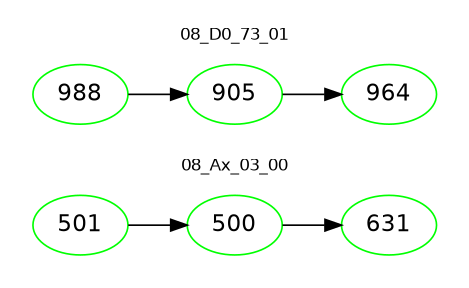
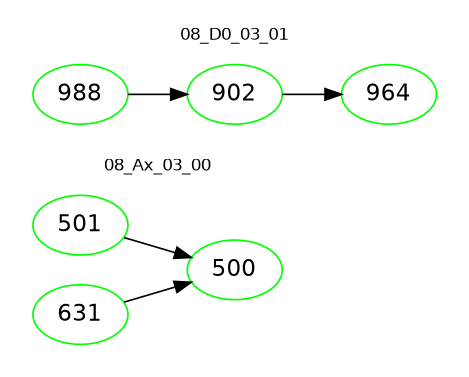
(235, 36) -> (235, 36)
(235, 94) -> (235, 94)
(304, 225) -> (150, 295)
